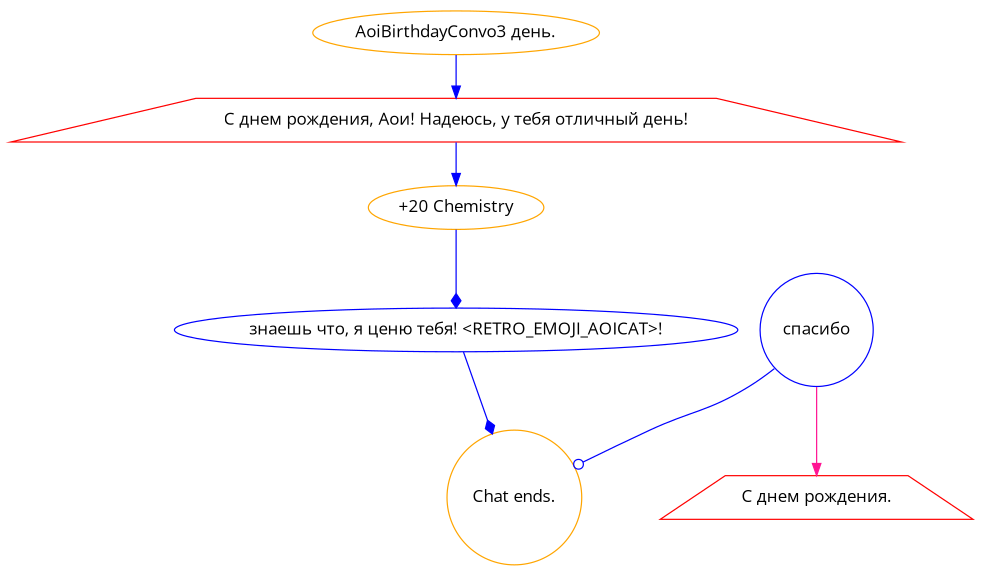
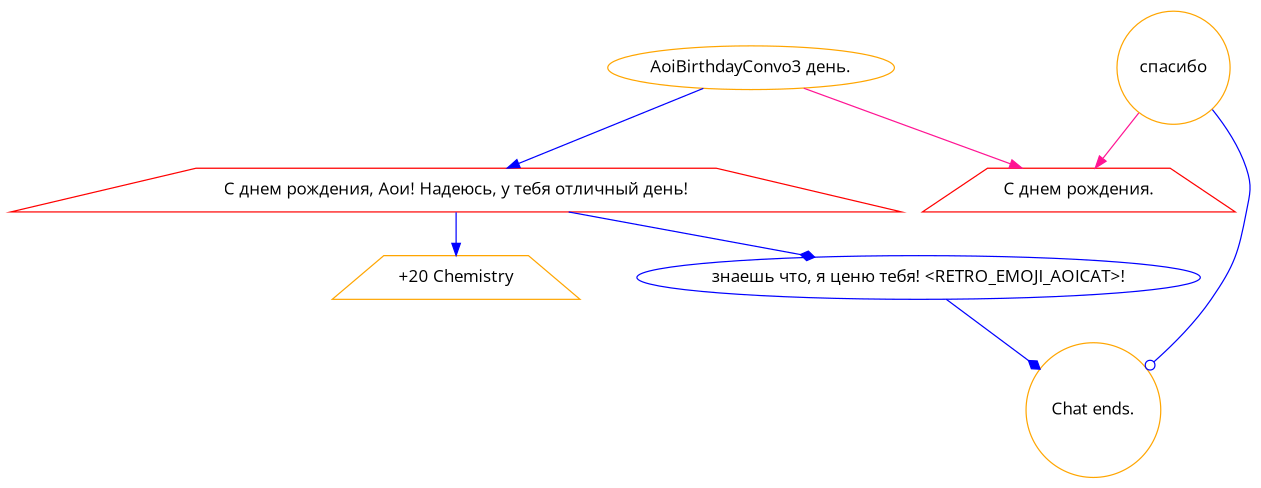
none -> (907, 126)
(456, 208) -> (456, 277)
(456, 262) -> (684, 233)
(817, 330) -> (1174, 68)
